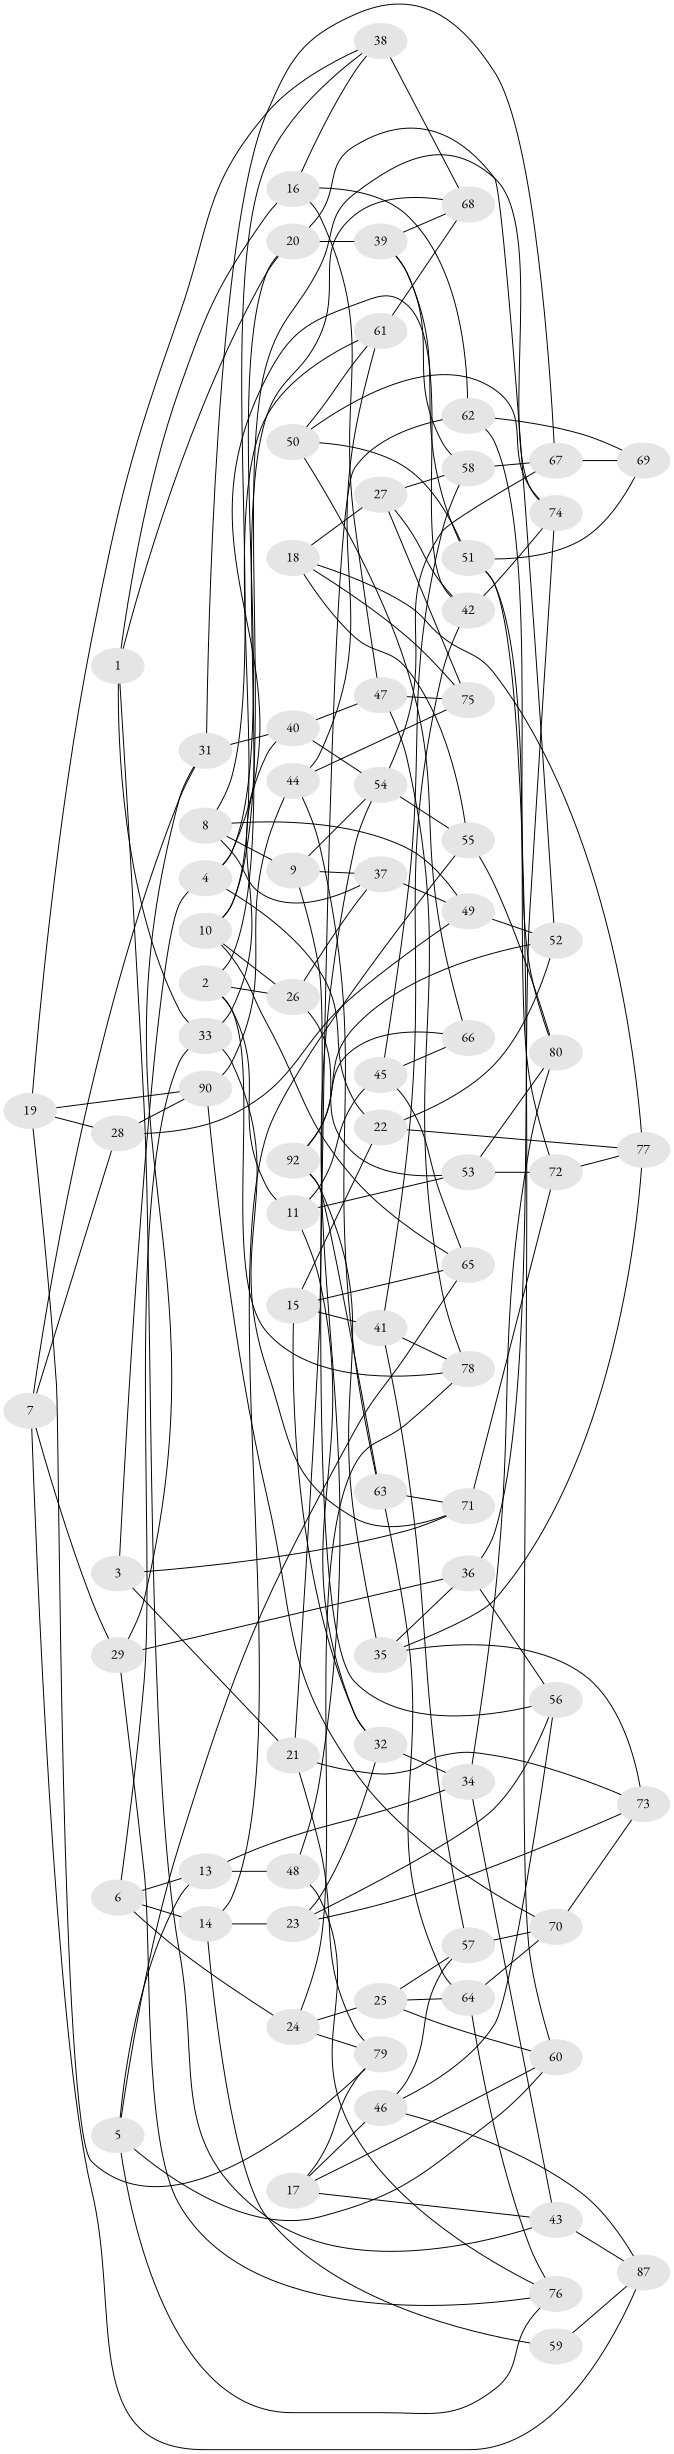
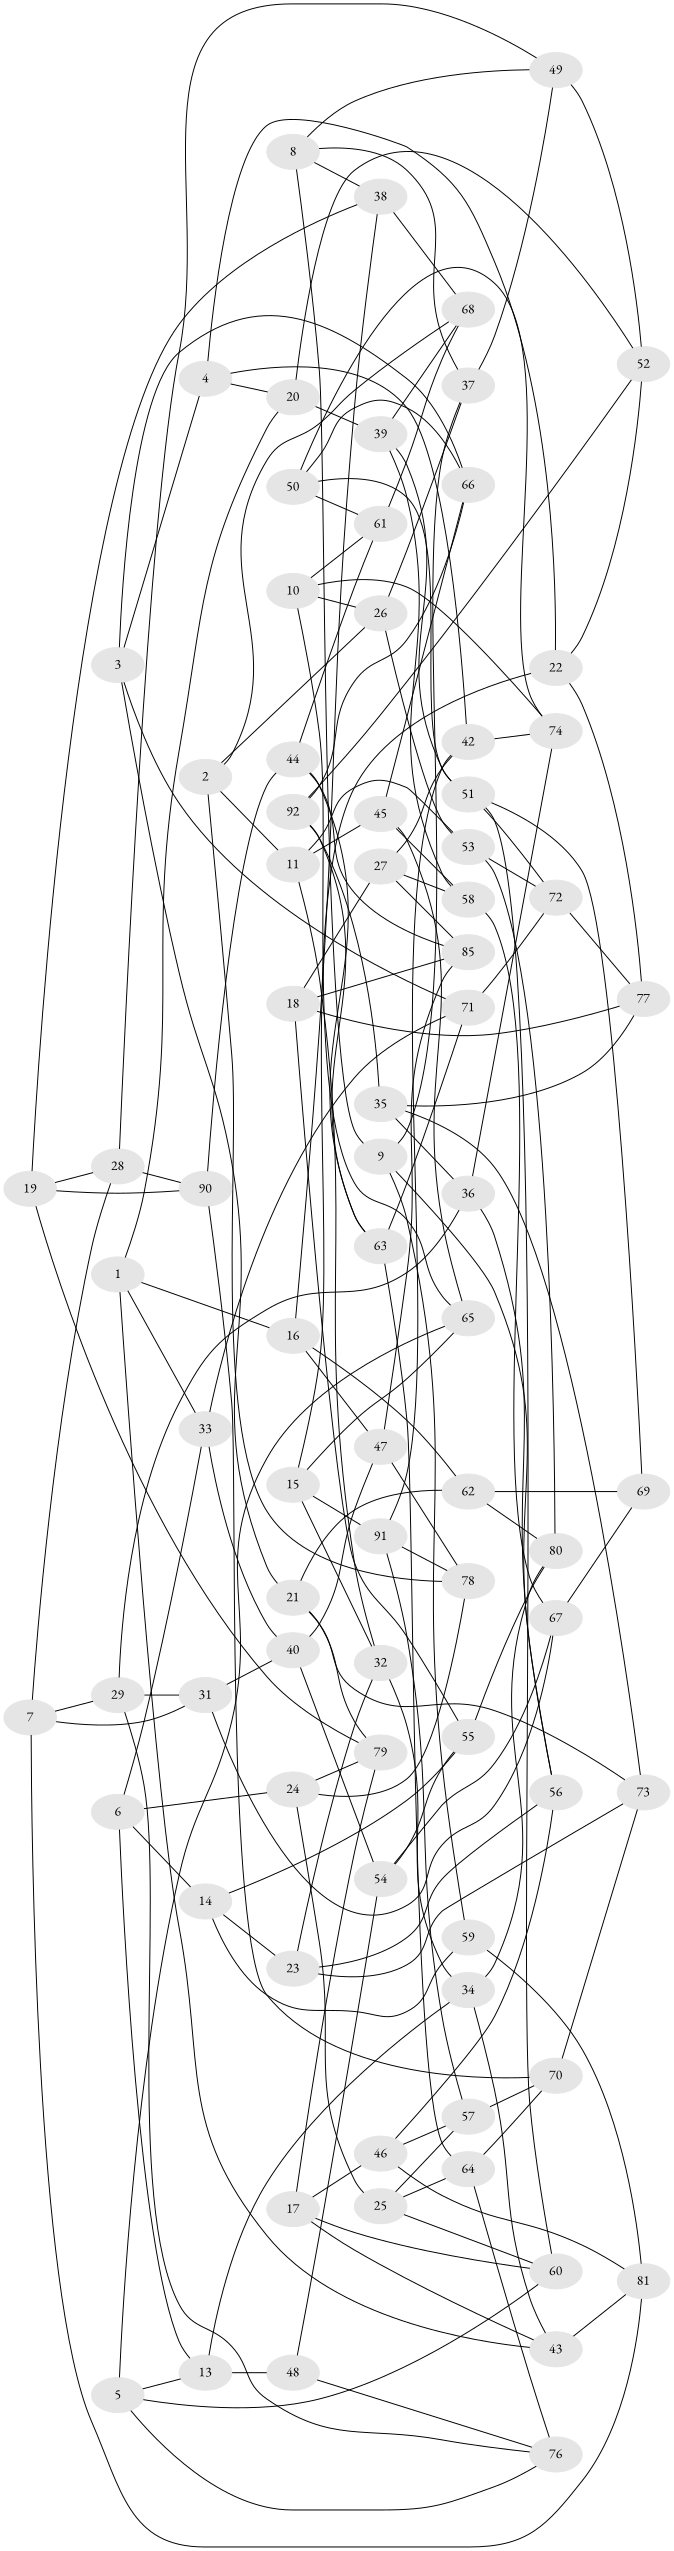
none -> (202, 337)
(468, 700) -> (468, 952)
(343, 822) -> (434, 1545)
(381, 1328) -> (381, 1536)
(644, 2273) -> (644, 2281)
